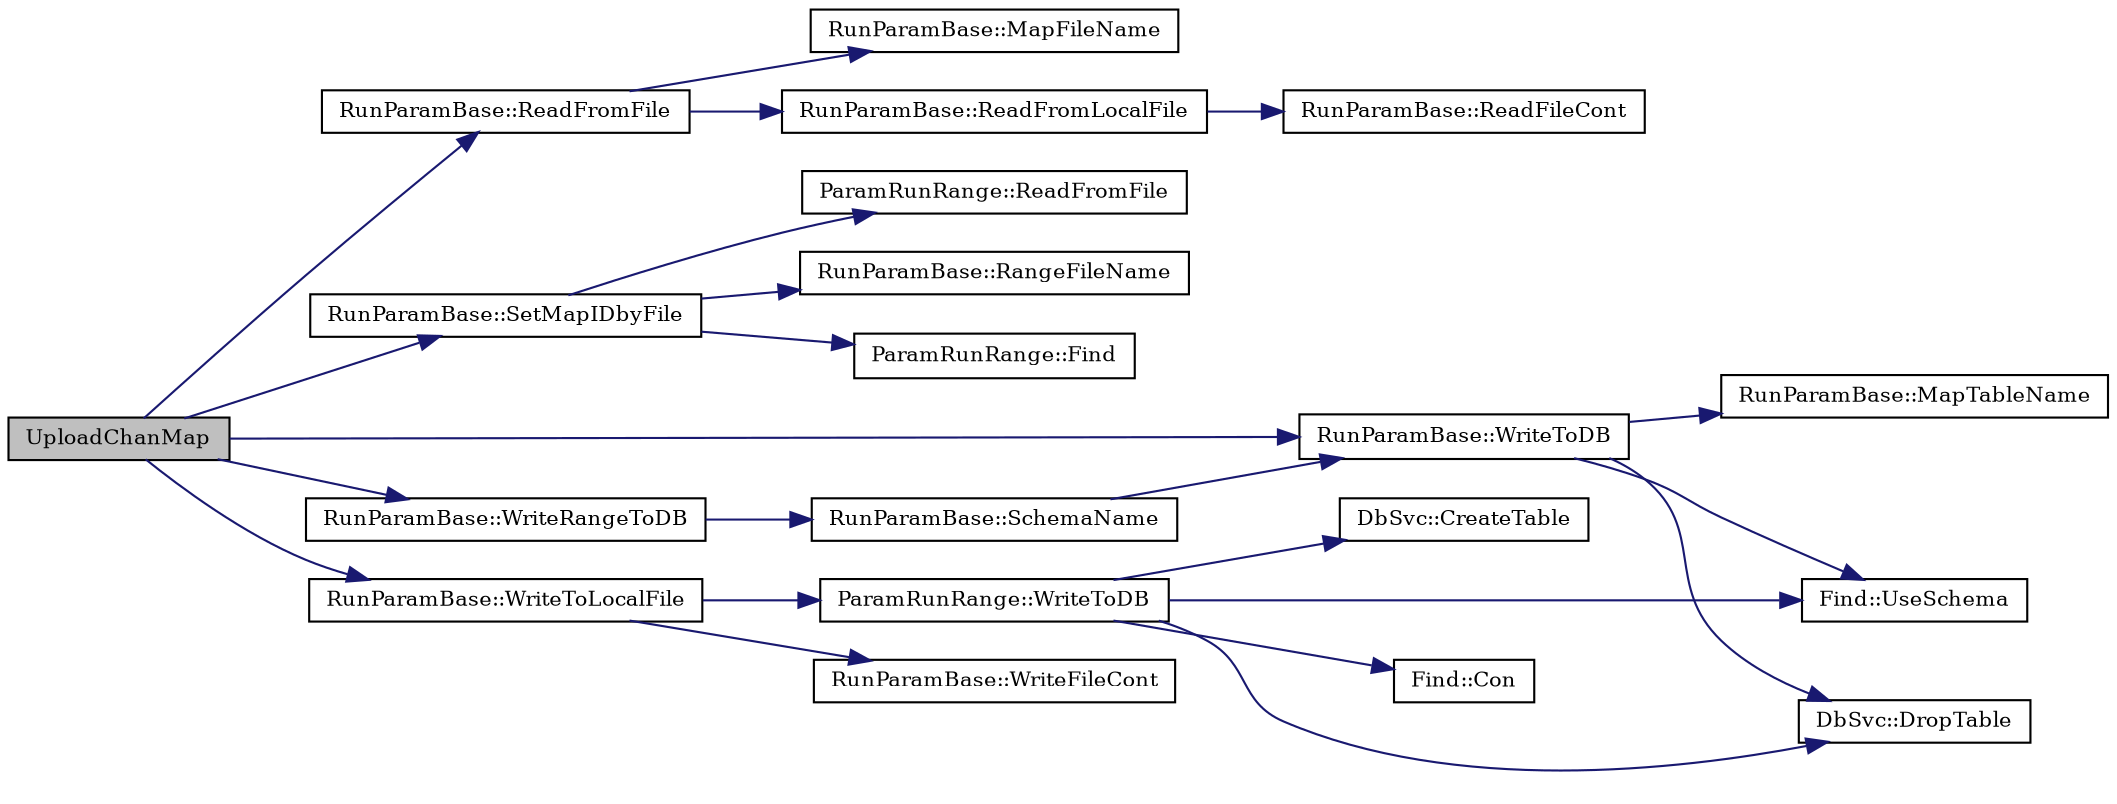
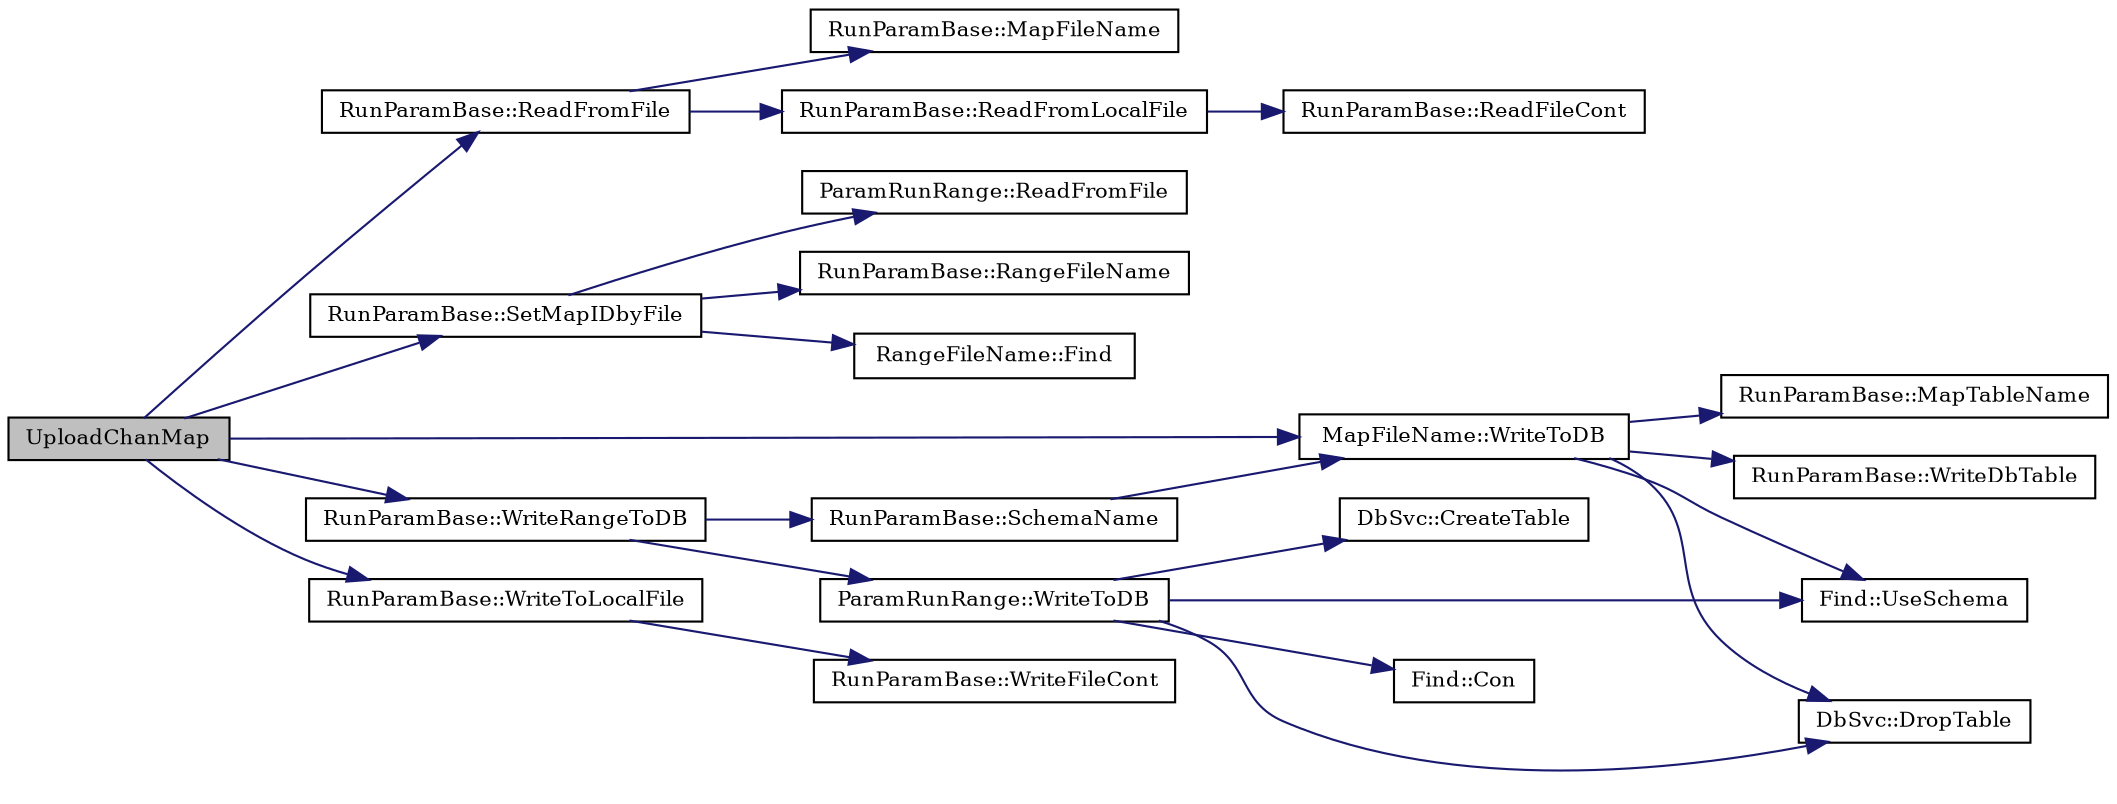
(994, 356) -> (994, 356)
(1464, 437) -> (1464, 437)
none -> (1915, 477)
(750, 600) -> (739, 558)
